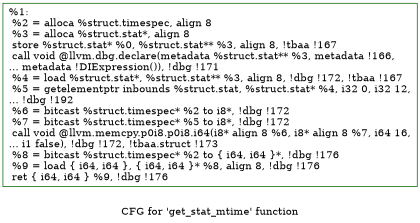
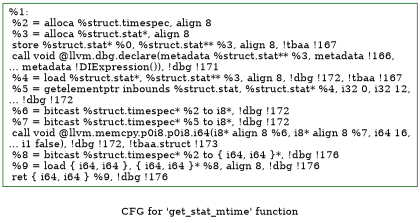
(41, 100) -> (41, 100)
